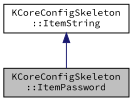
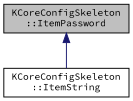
(66, 56) -> (66, 56)
